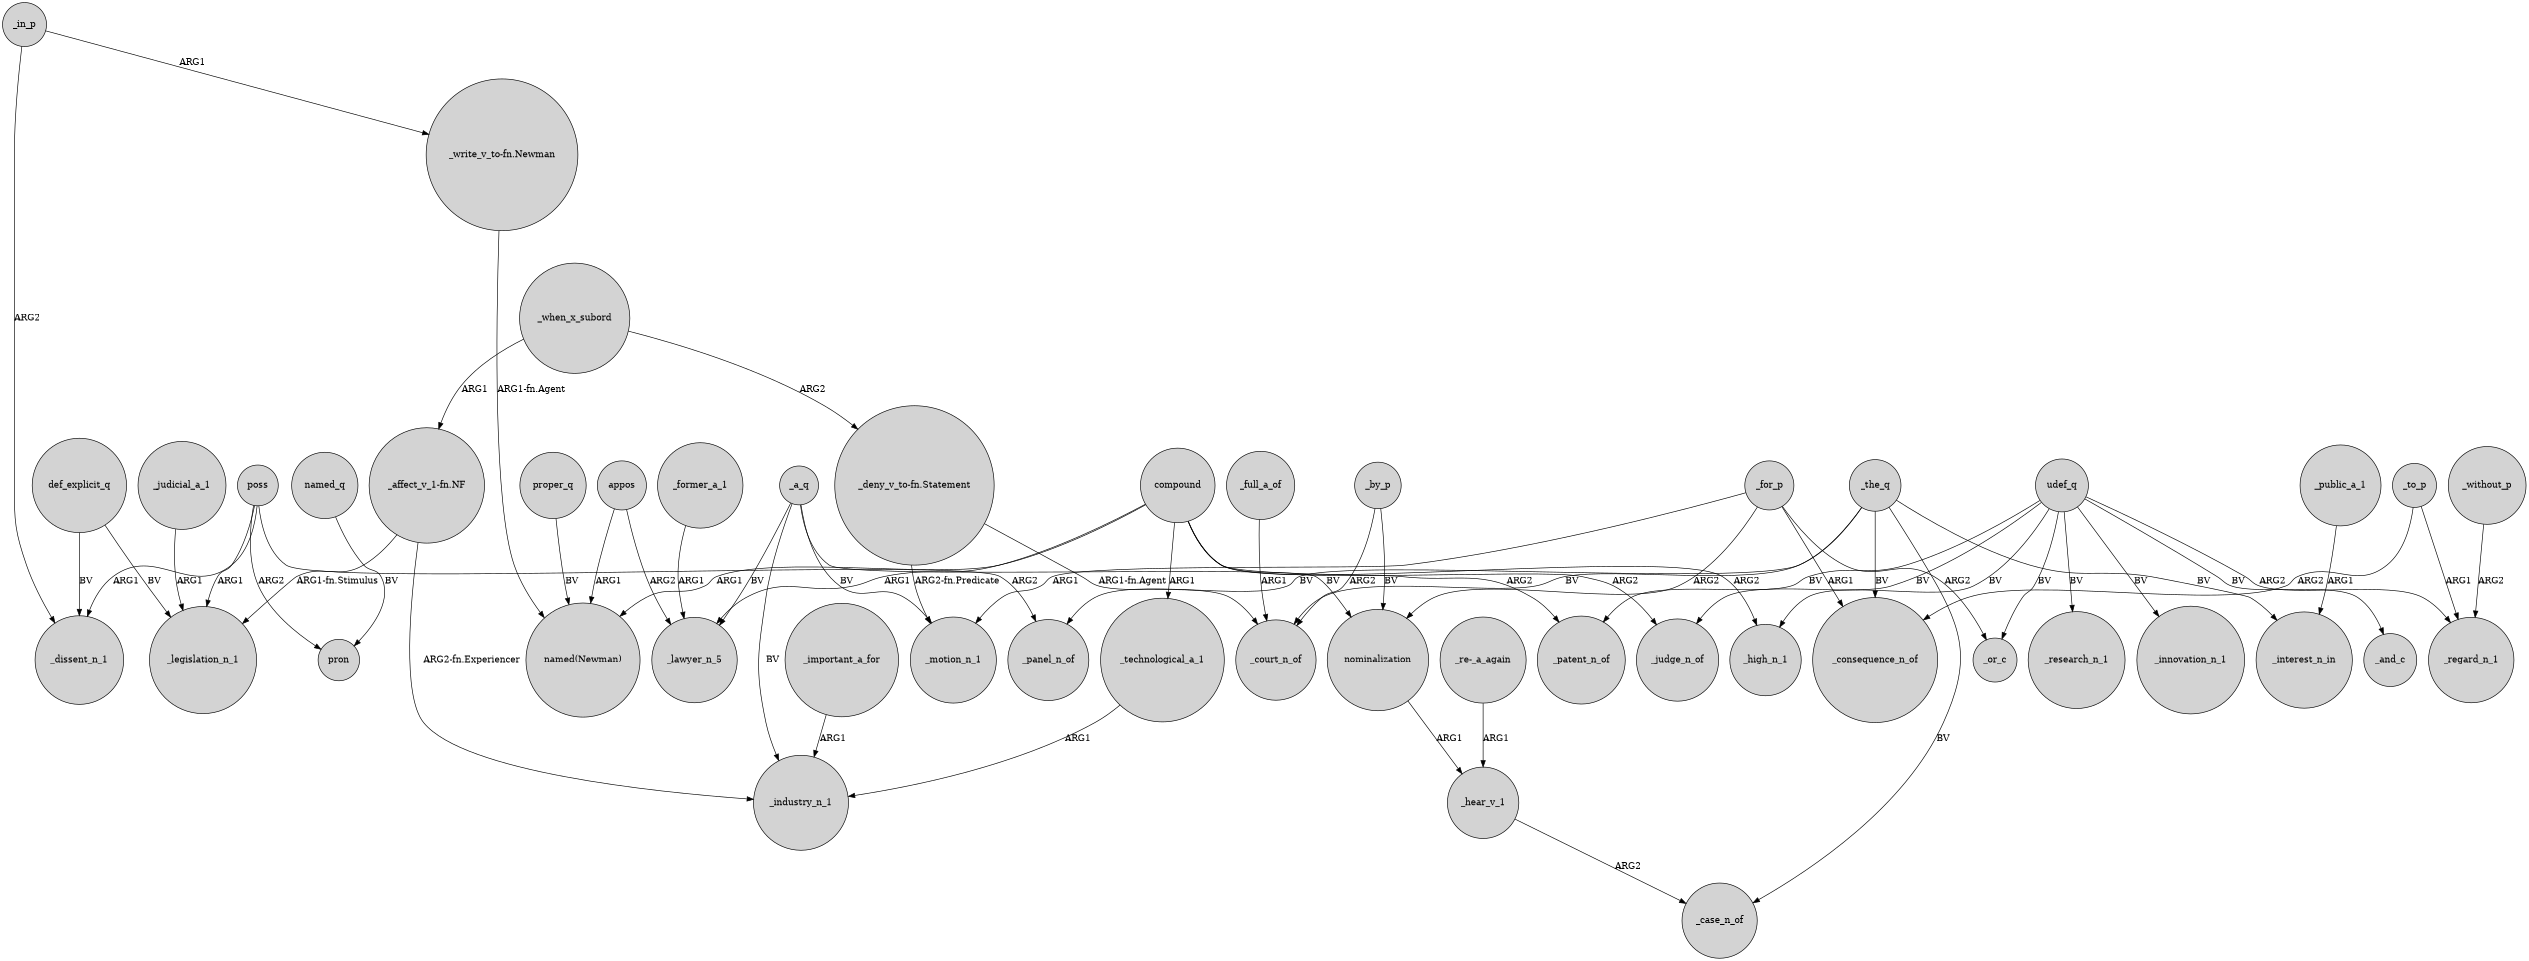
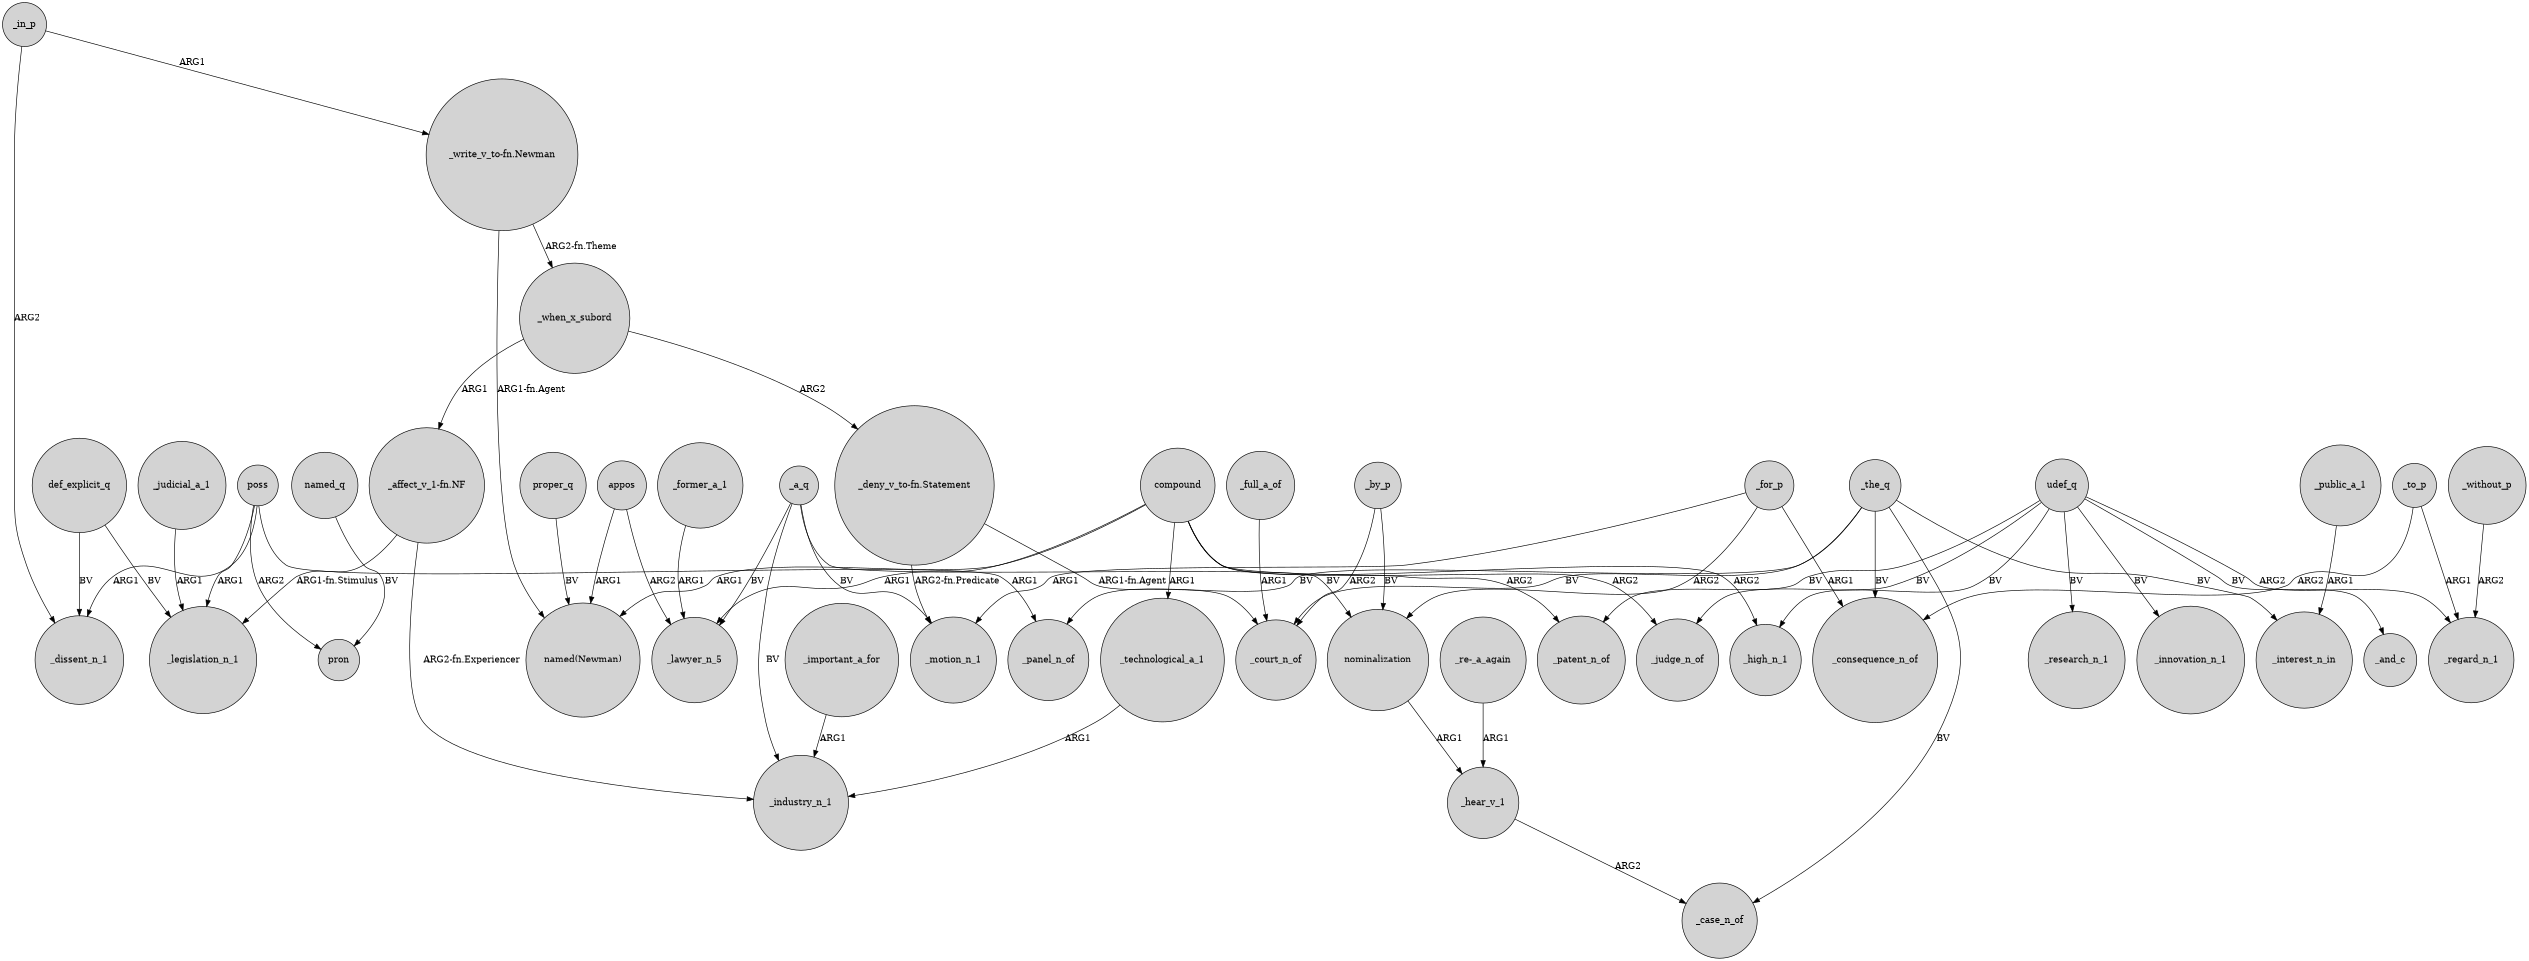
none -> (541, 243)
(1025, 581) -> (1025, 581)
(1995, 660) -> none
